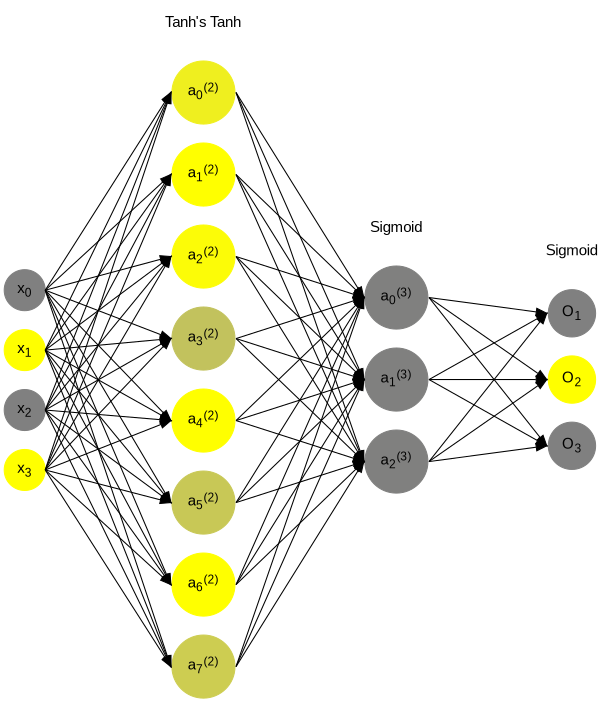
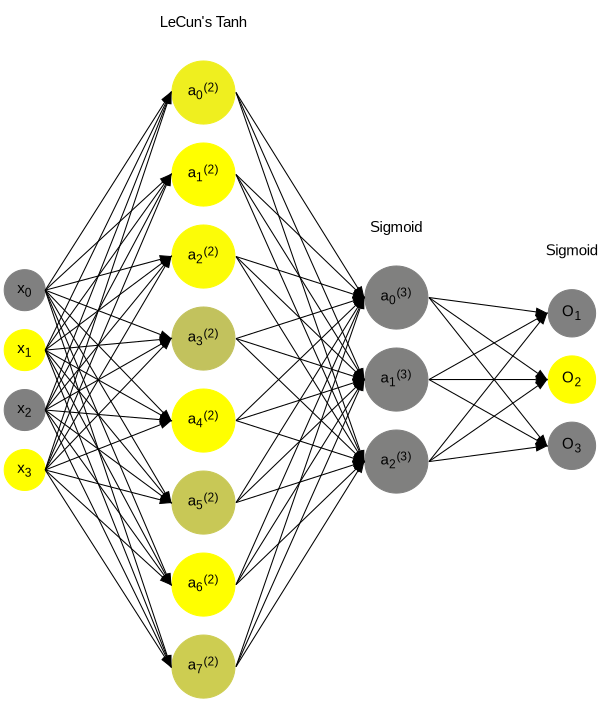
(203, 23) -> (203, 23)
